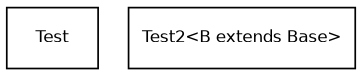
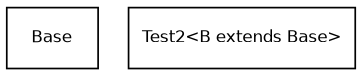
(52, 38) -> (52, 38)
